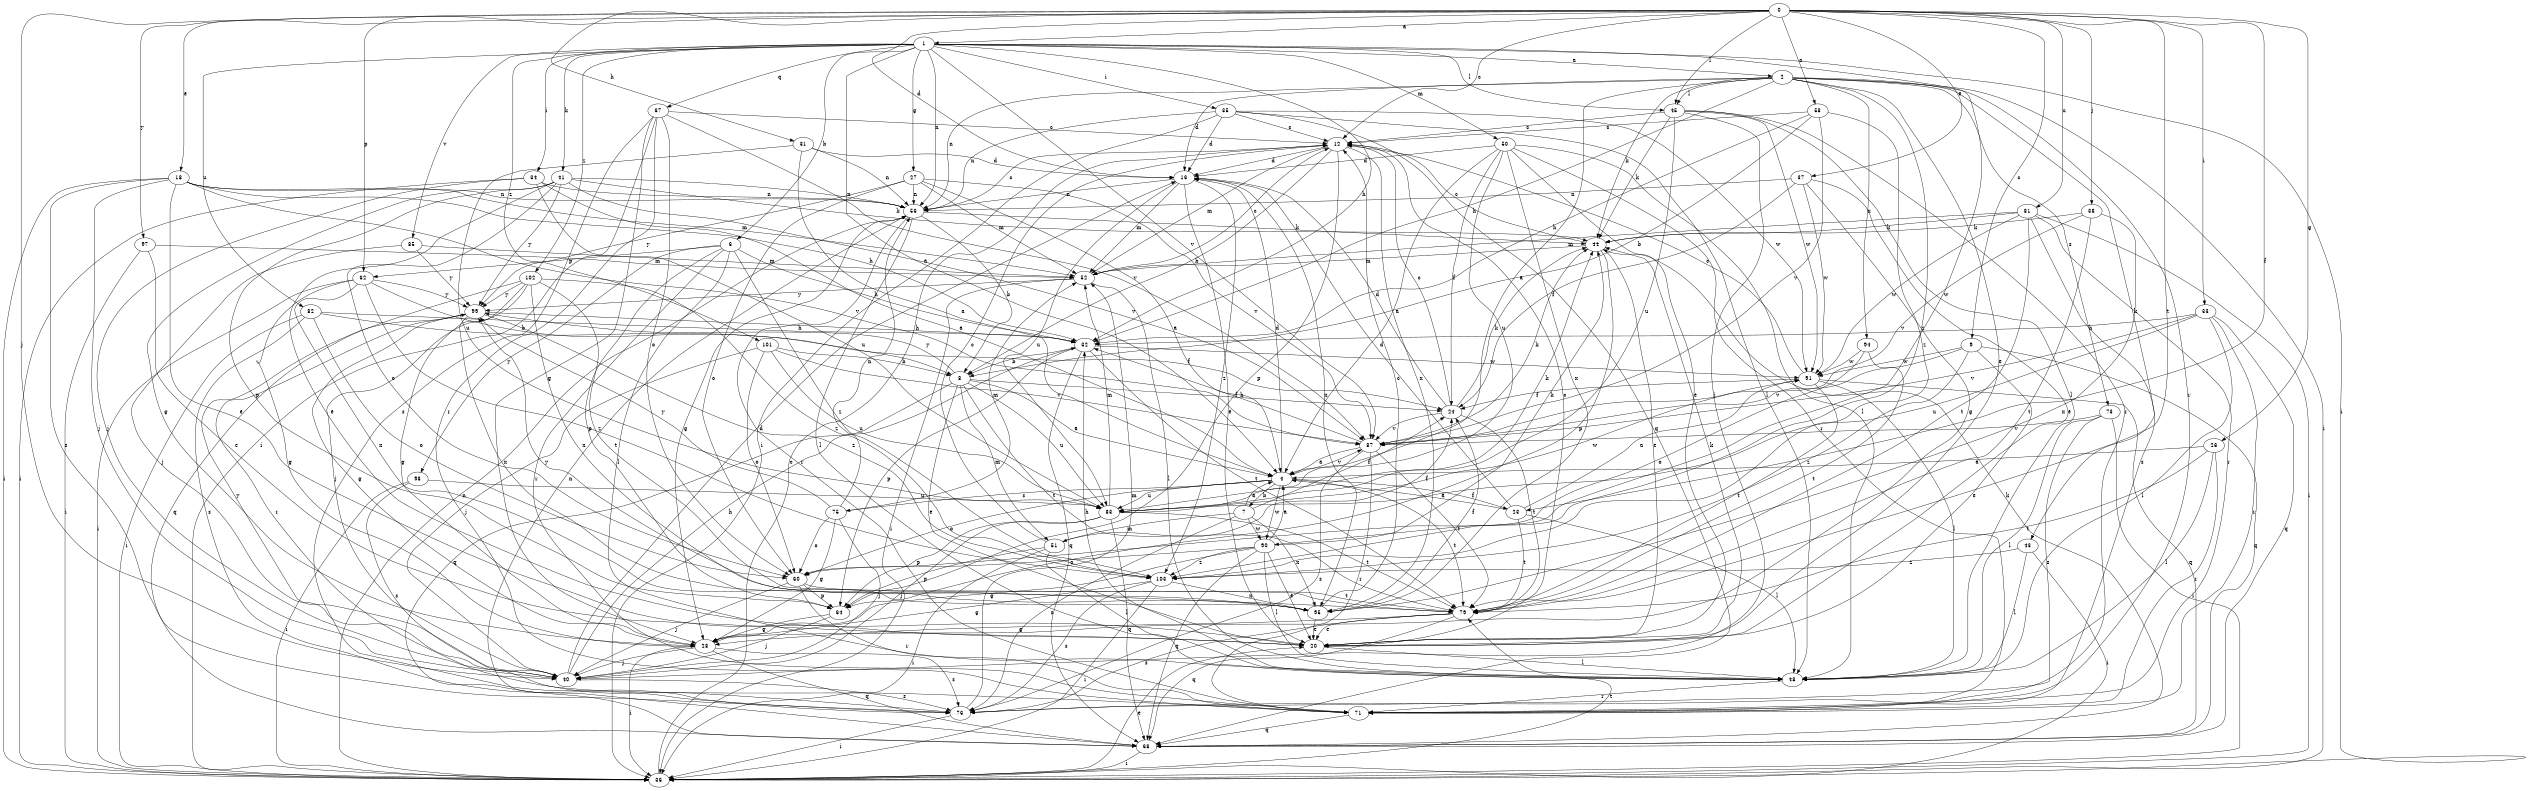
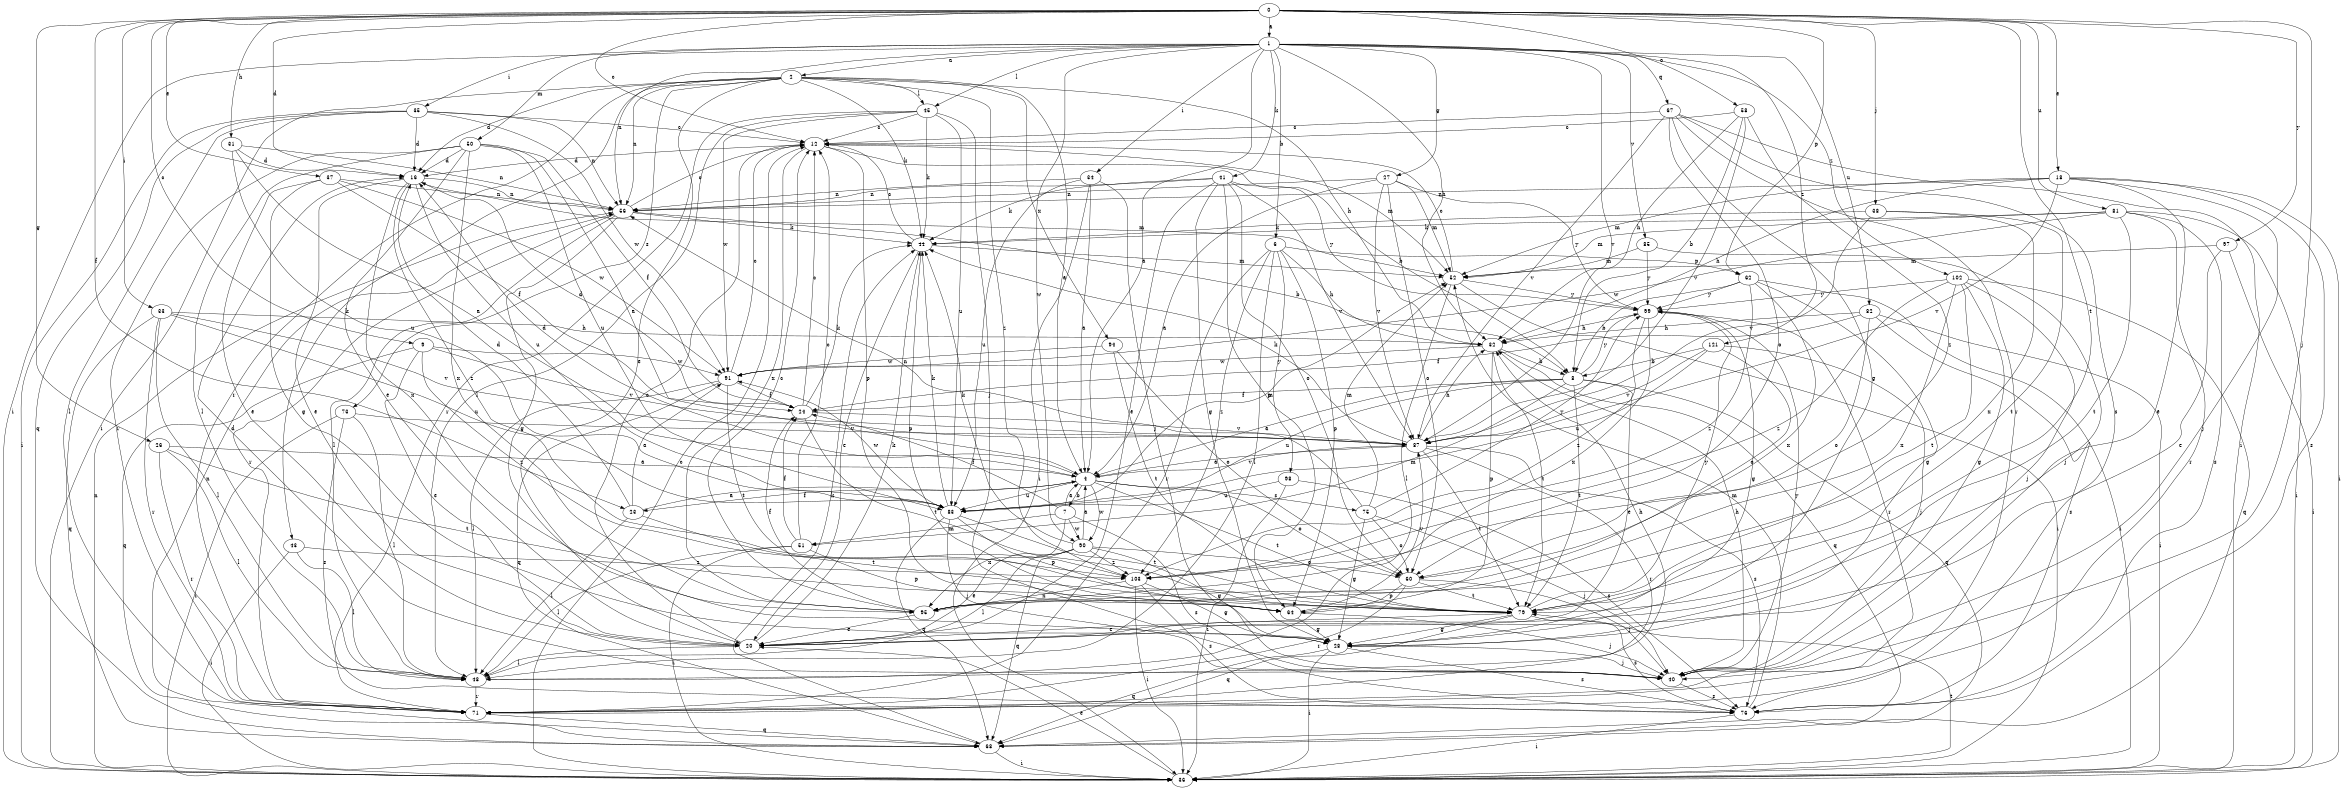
(1718, 51) -> none
(1688, 217) -> (64, 451)
(768, 345) -> (1714, 345)
none -> (1402, 564)
